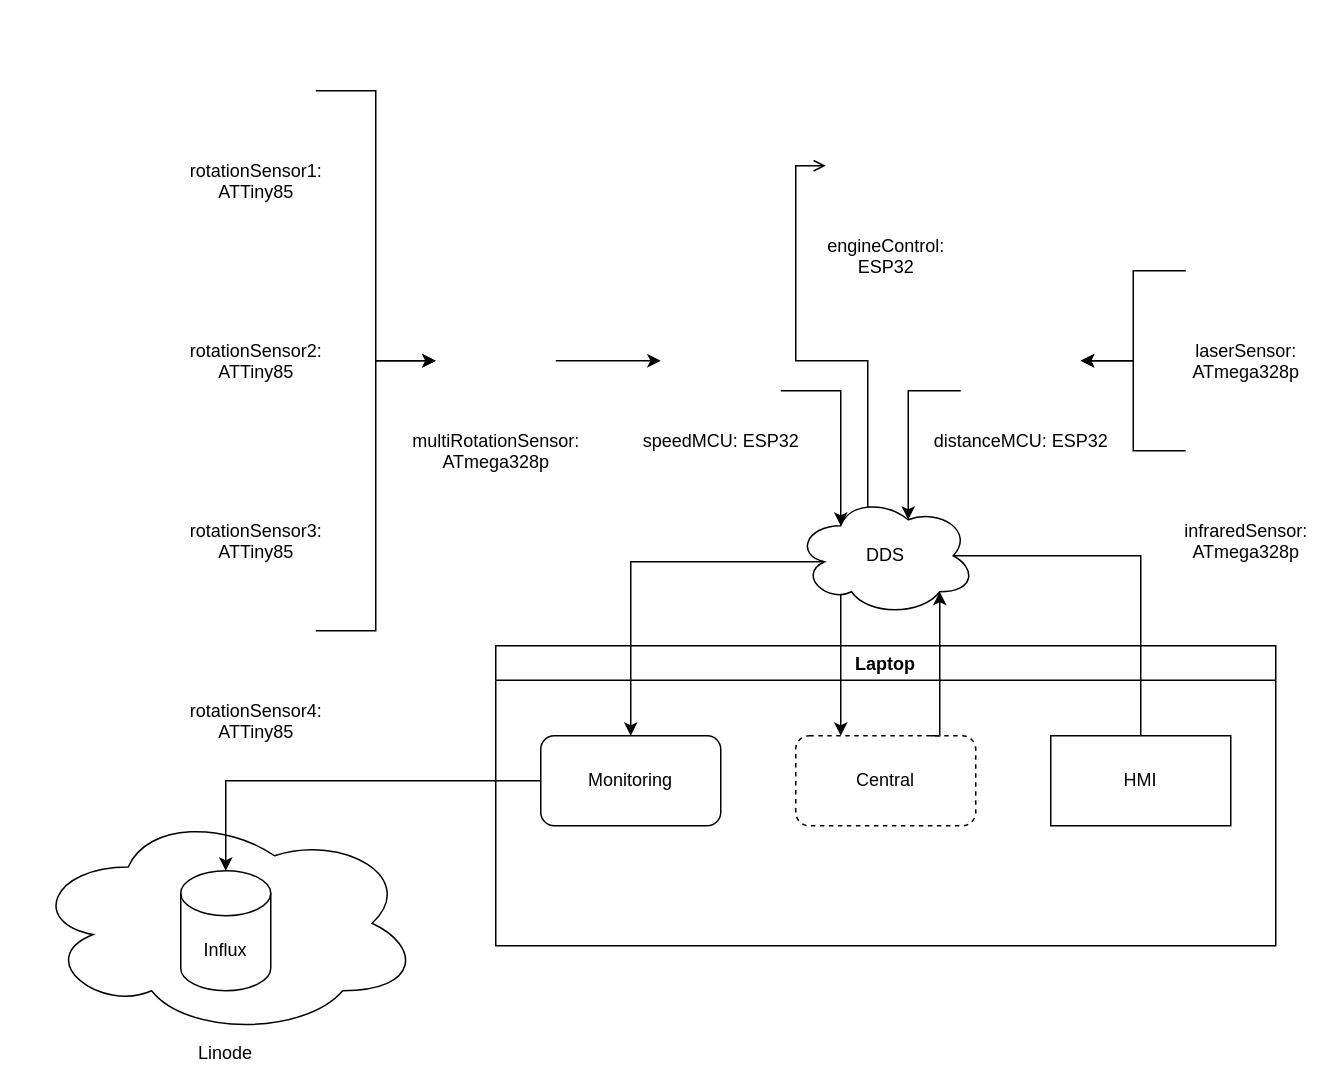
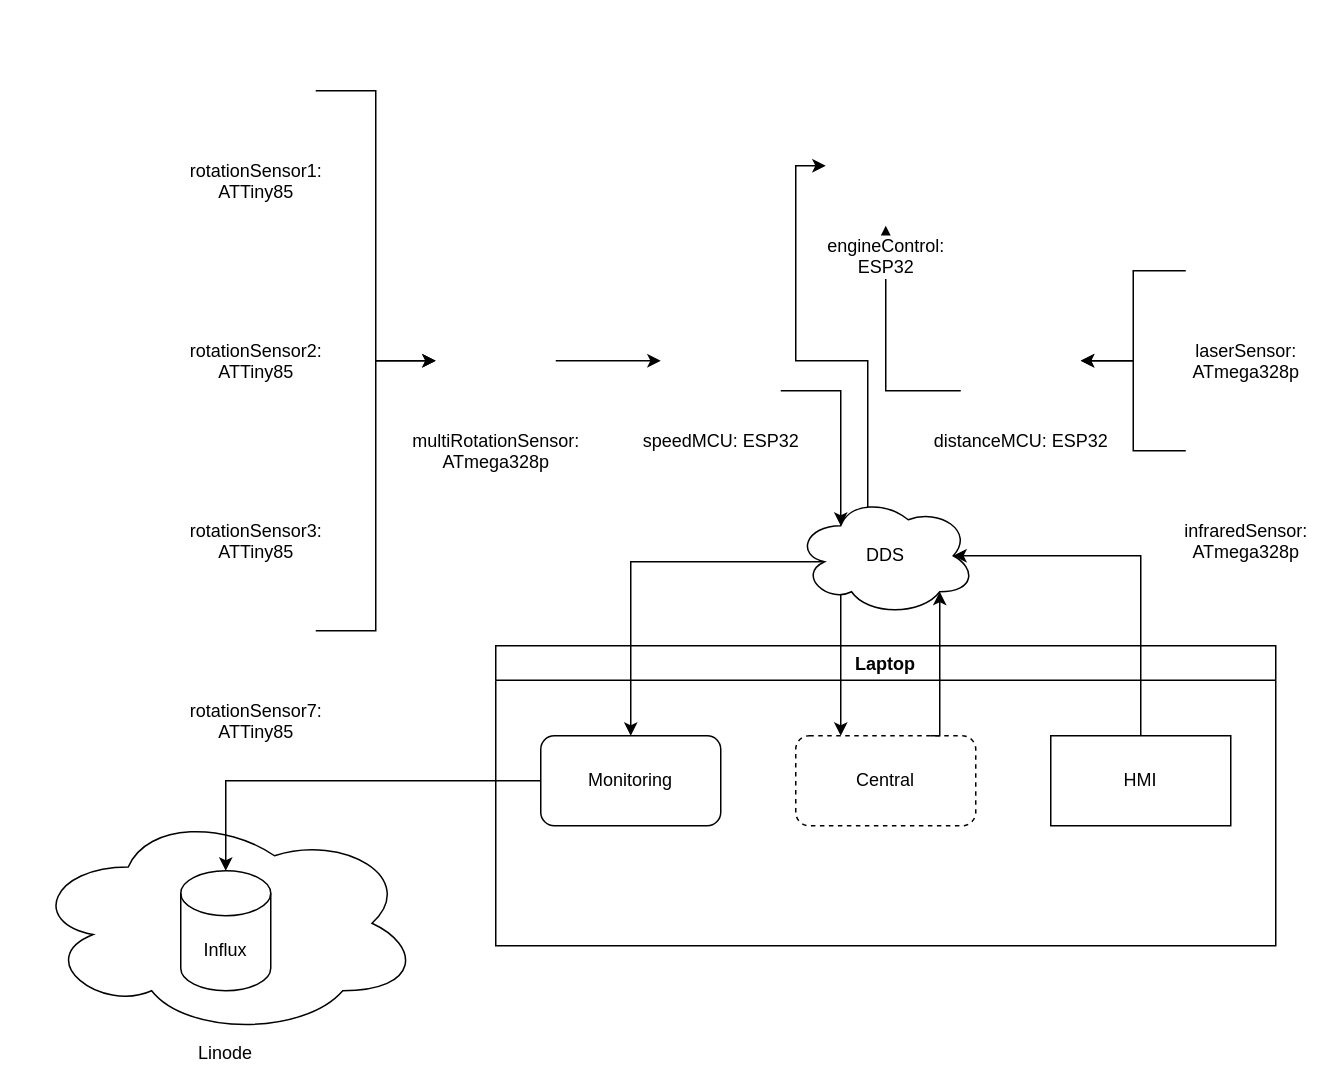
(816, 166) -> (814, 166)
(908, 449) -> (886, 347)
(960, 556) -> (965, 556)
(257, 723) -> (257, 723)
